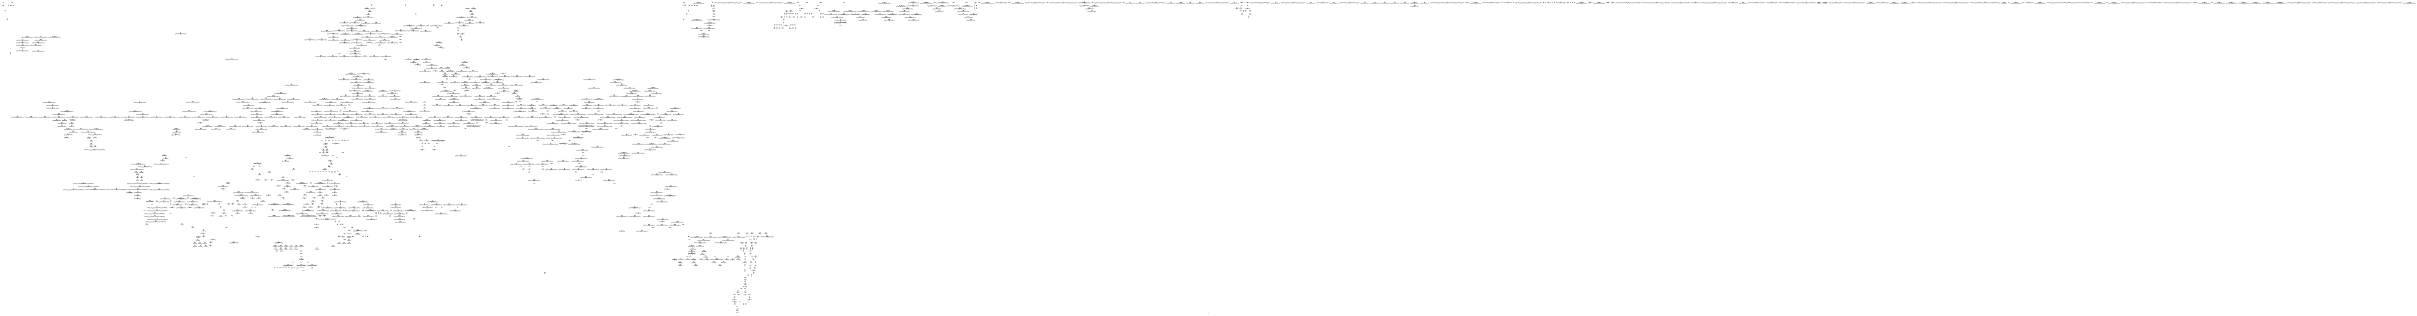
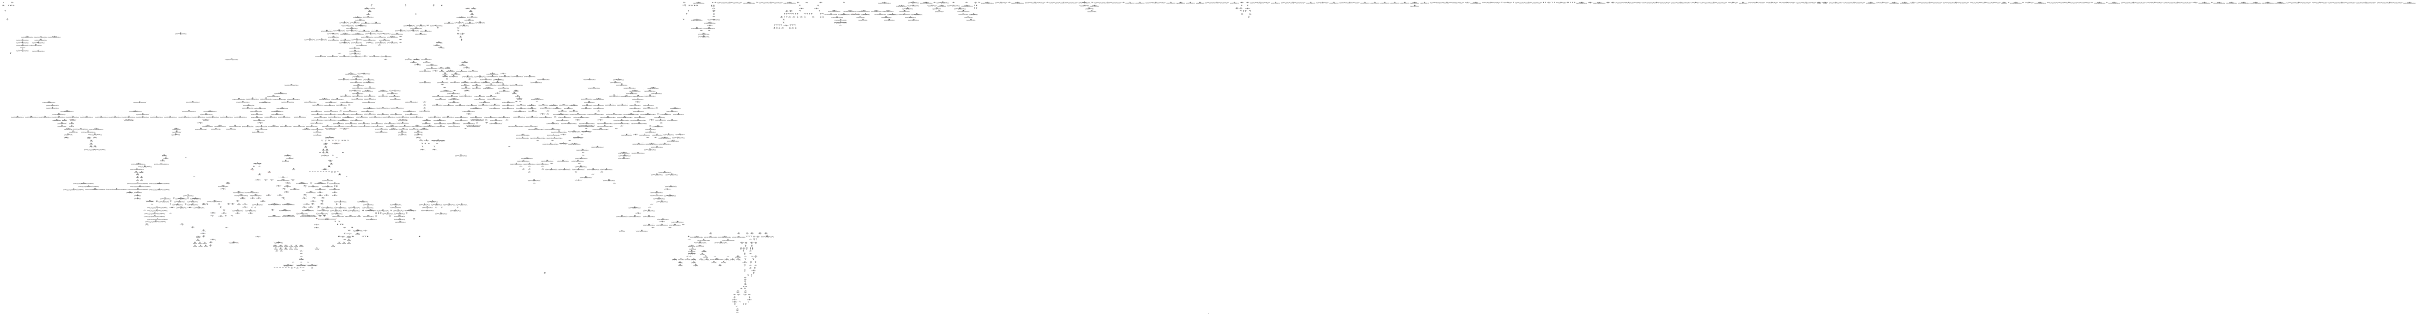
none -> (421, 34)
